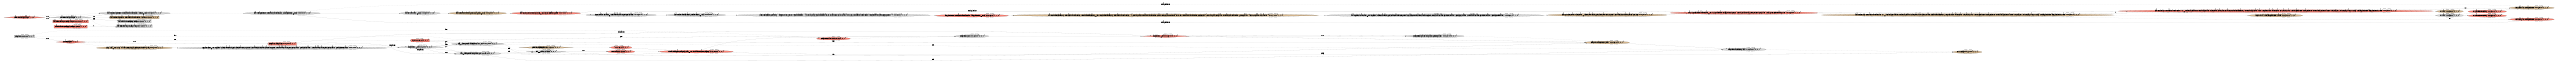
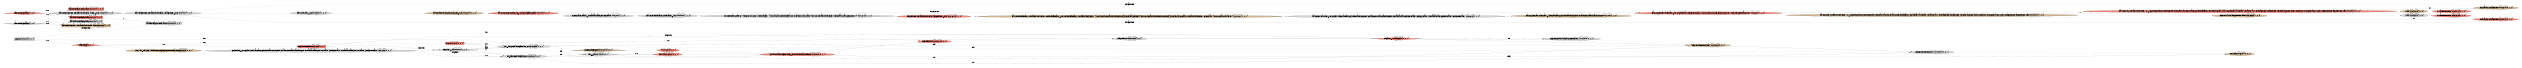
(47, 17) -> (53, 16)
(94, 20) -> (86, 28)
